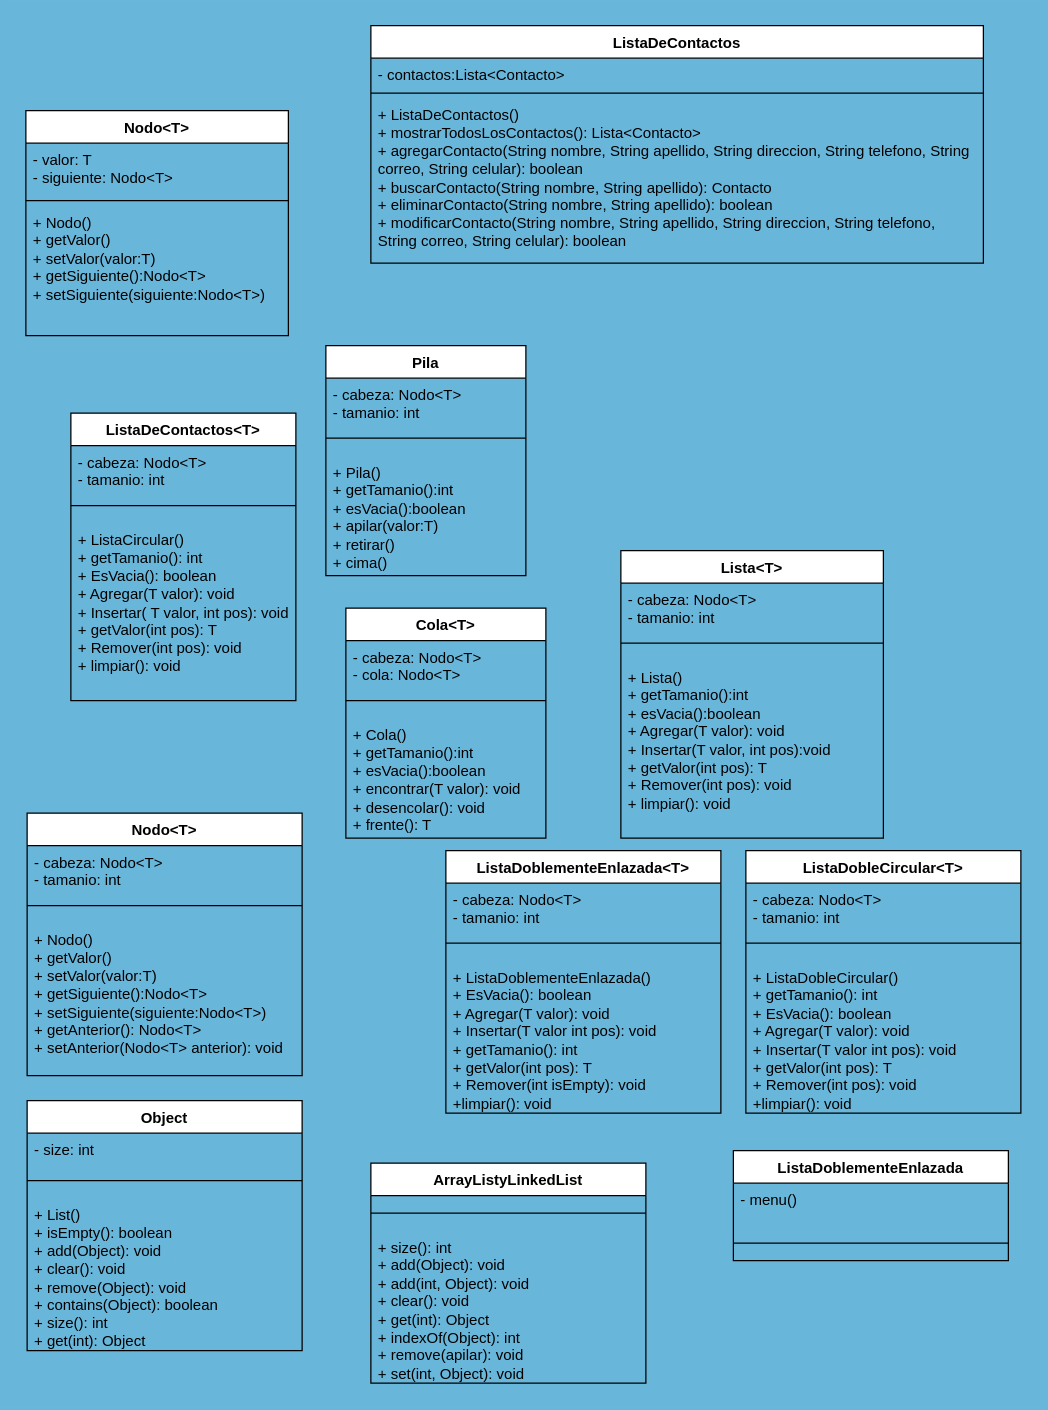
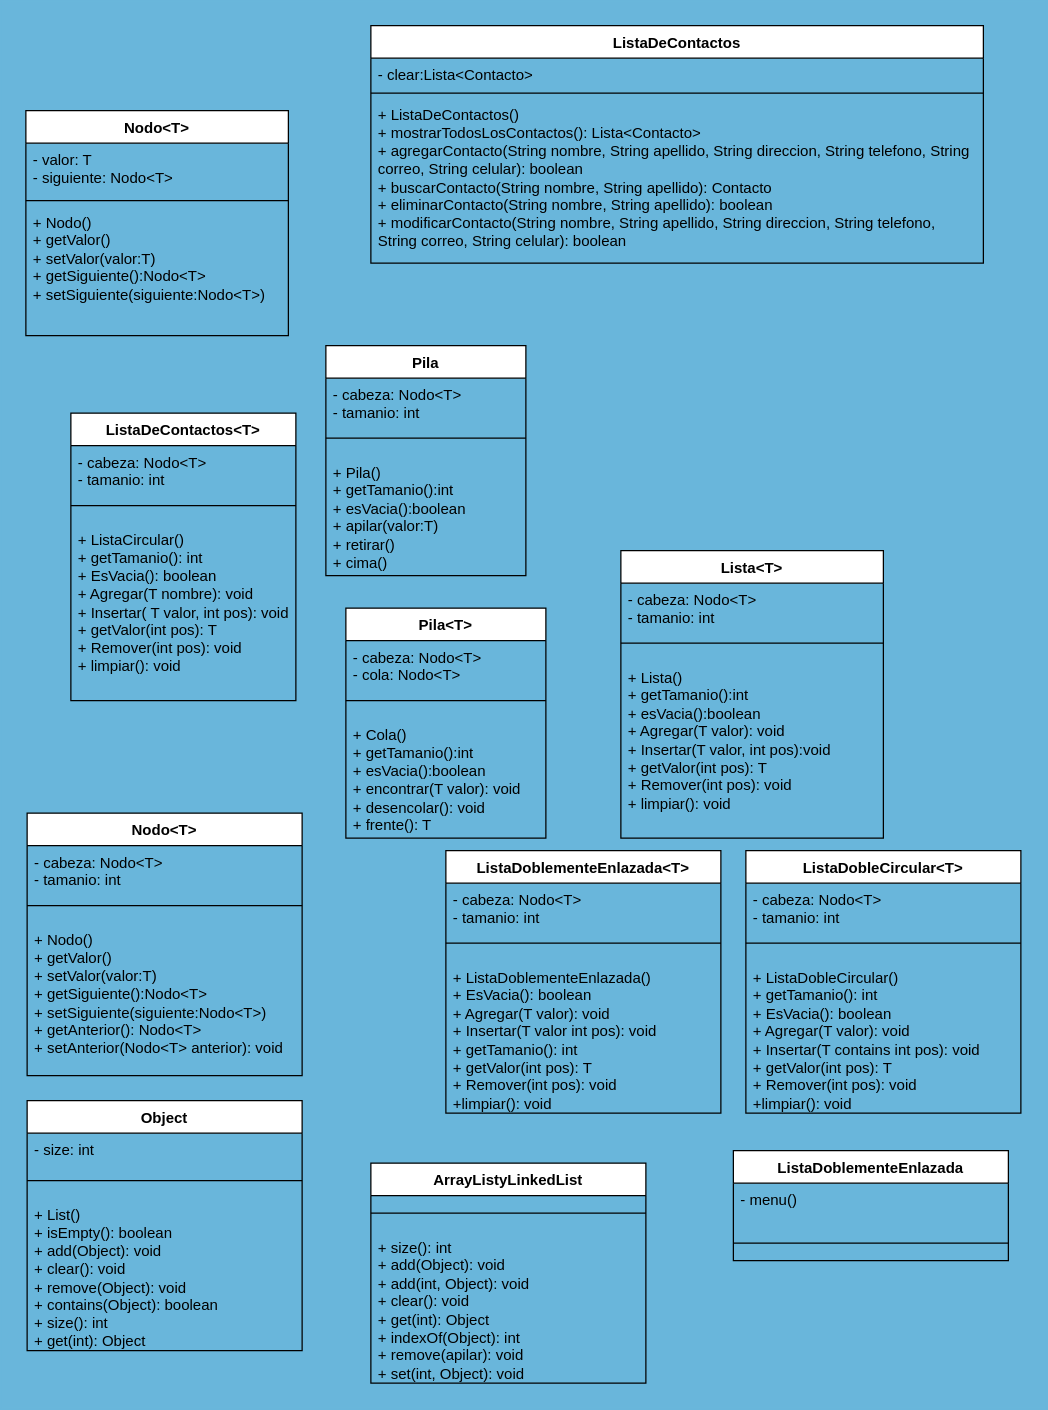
(486, 76) -> (467, 76)
(184, 613) -> (184, 613)
(446, 626) -> (446, 626)
(574, 1041) -> (574, 1041)
(874, 1041) -> (884, 1050)
